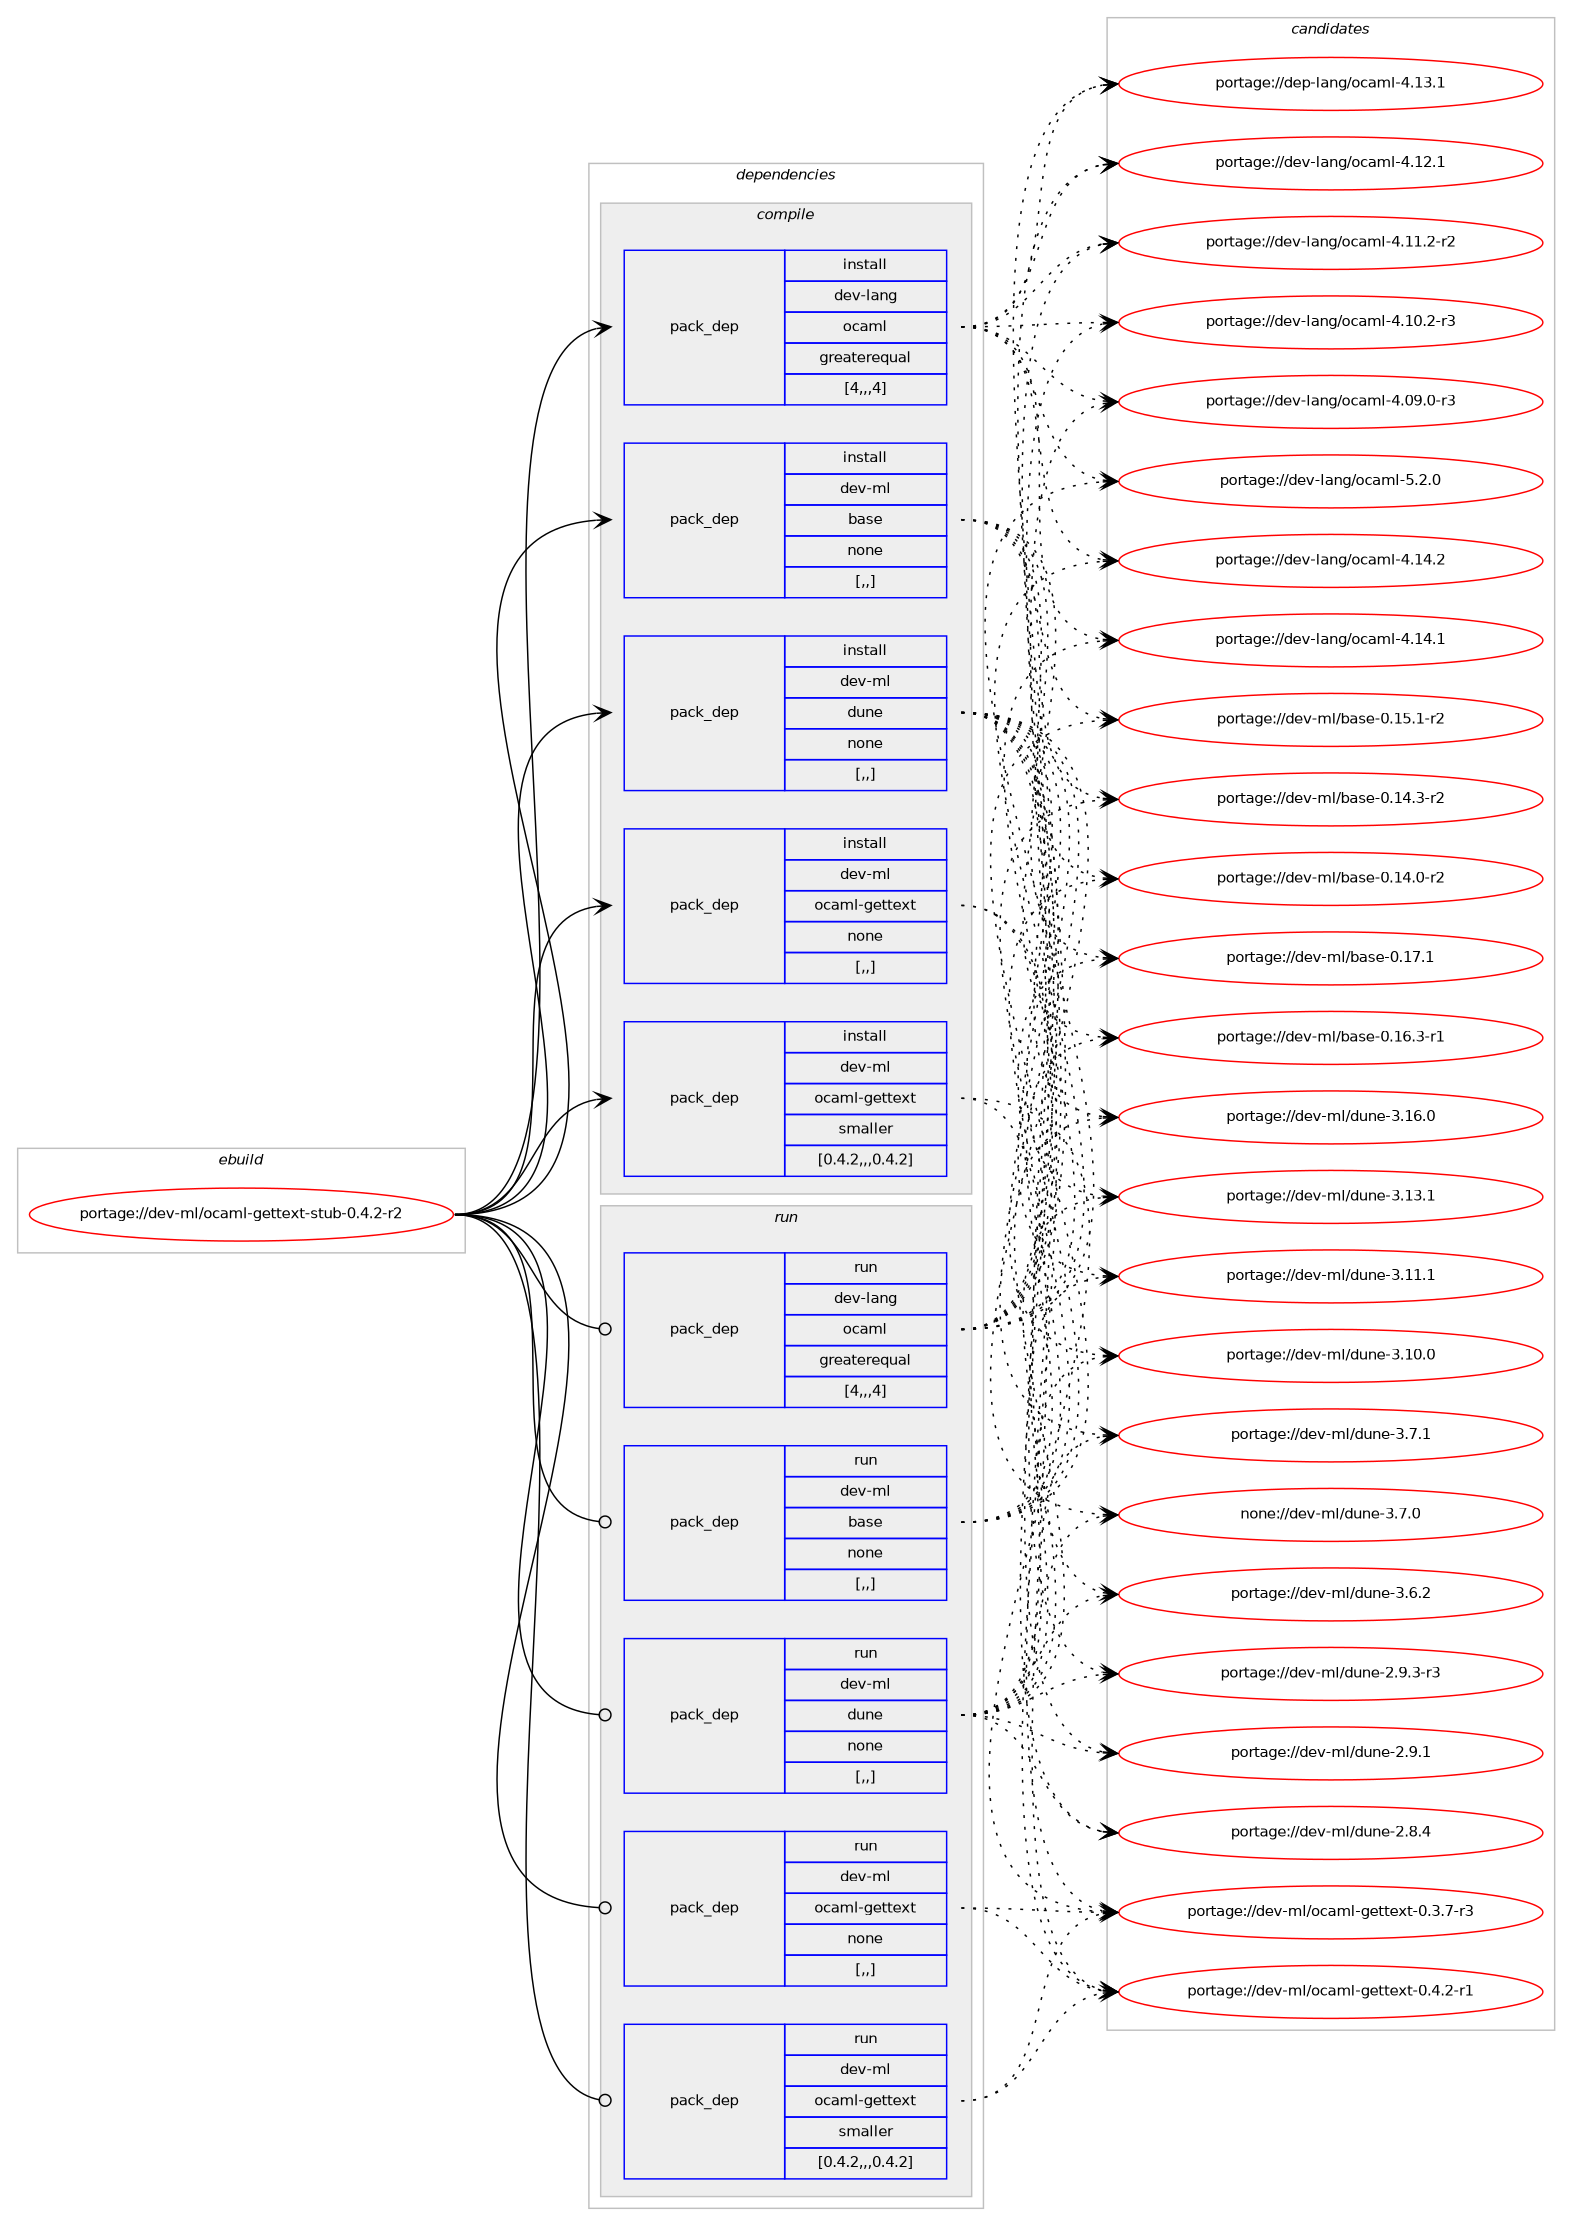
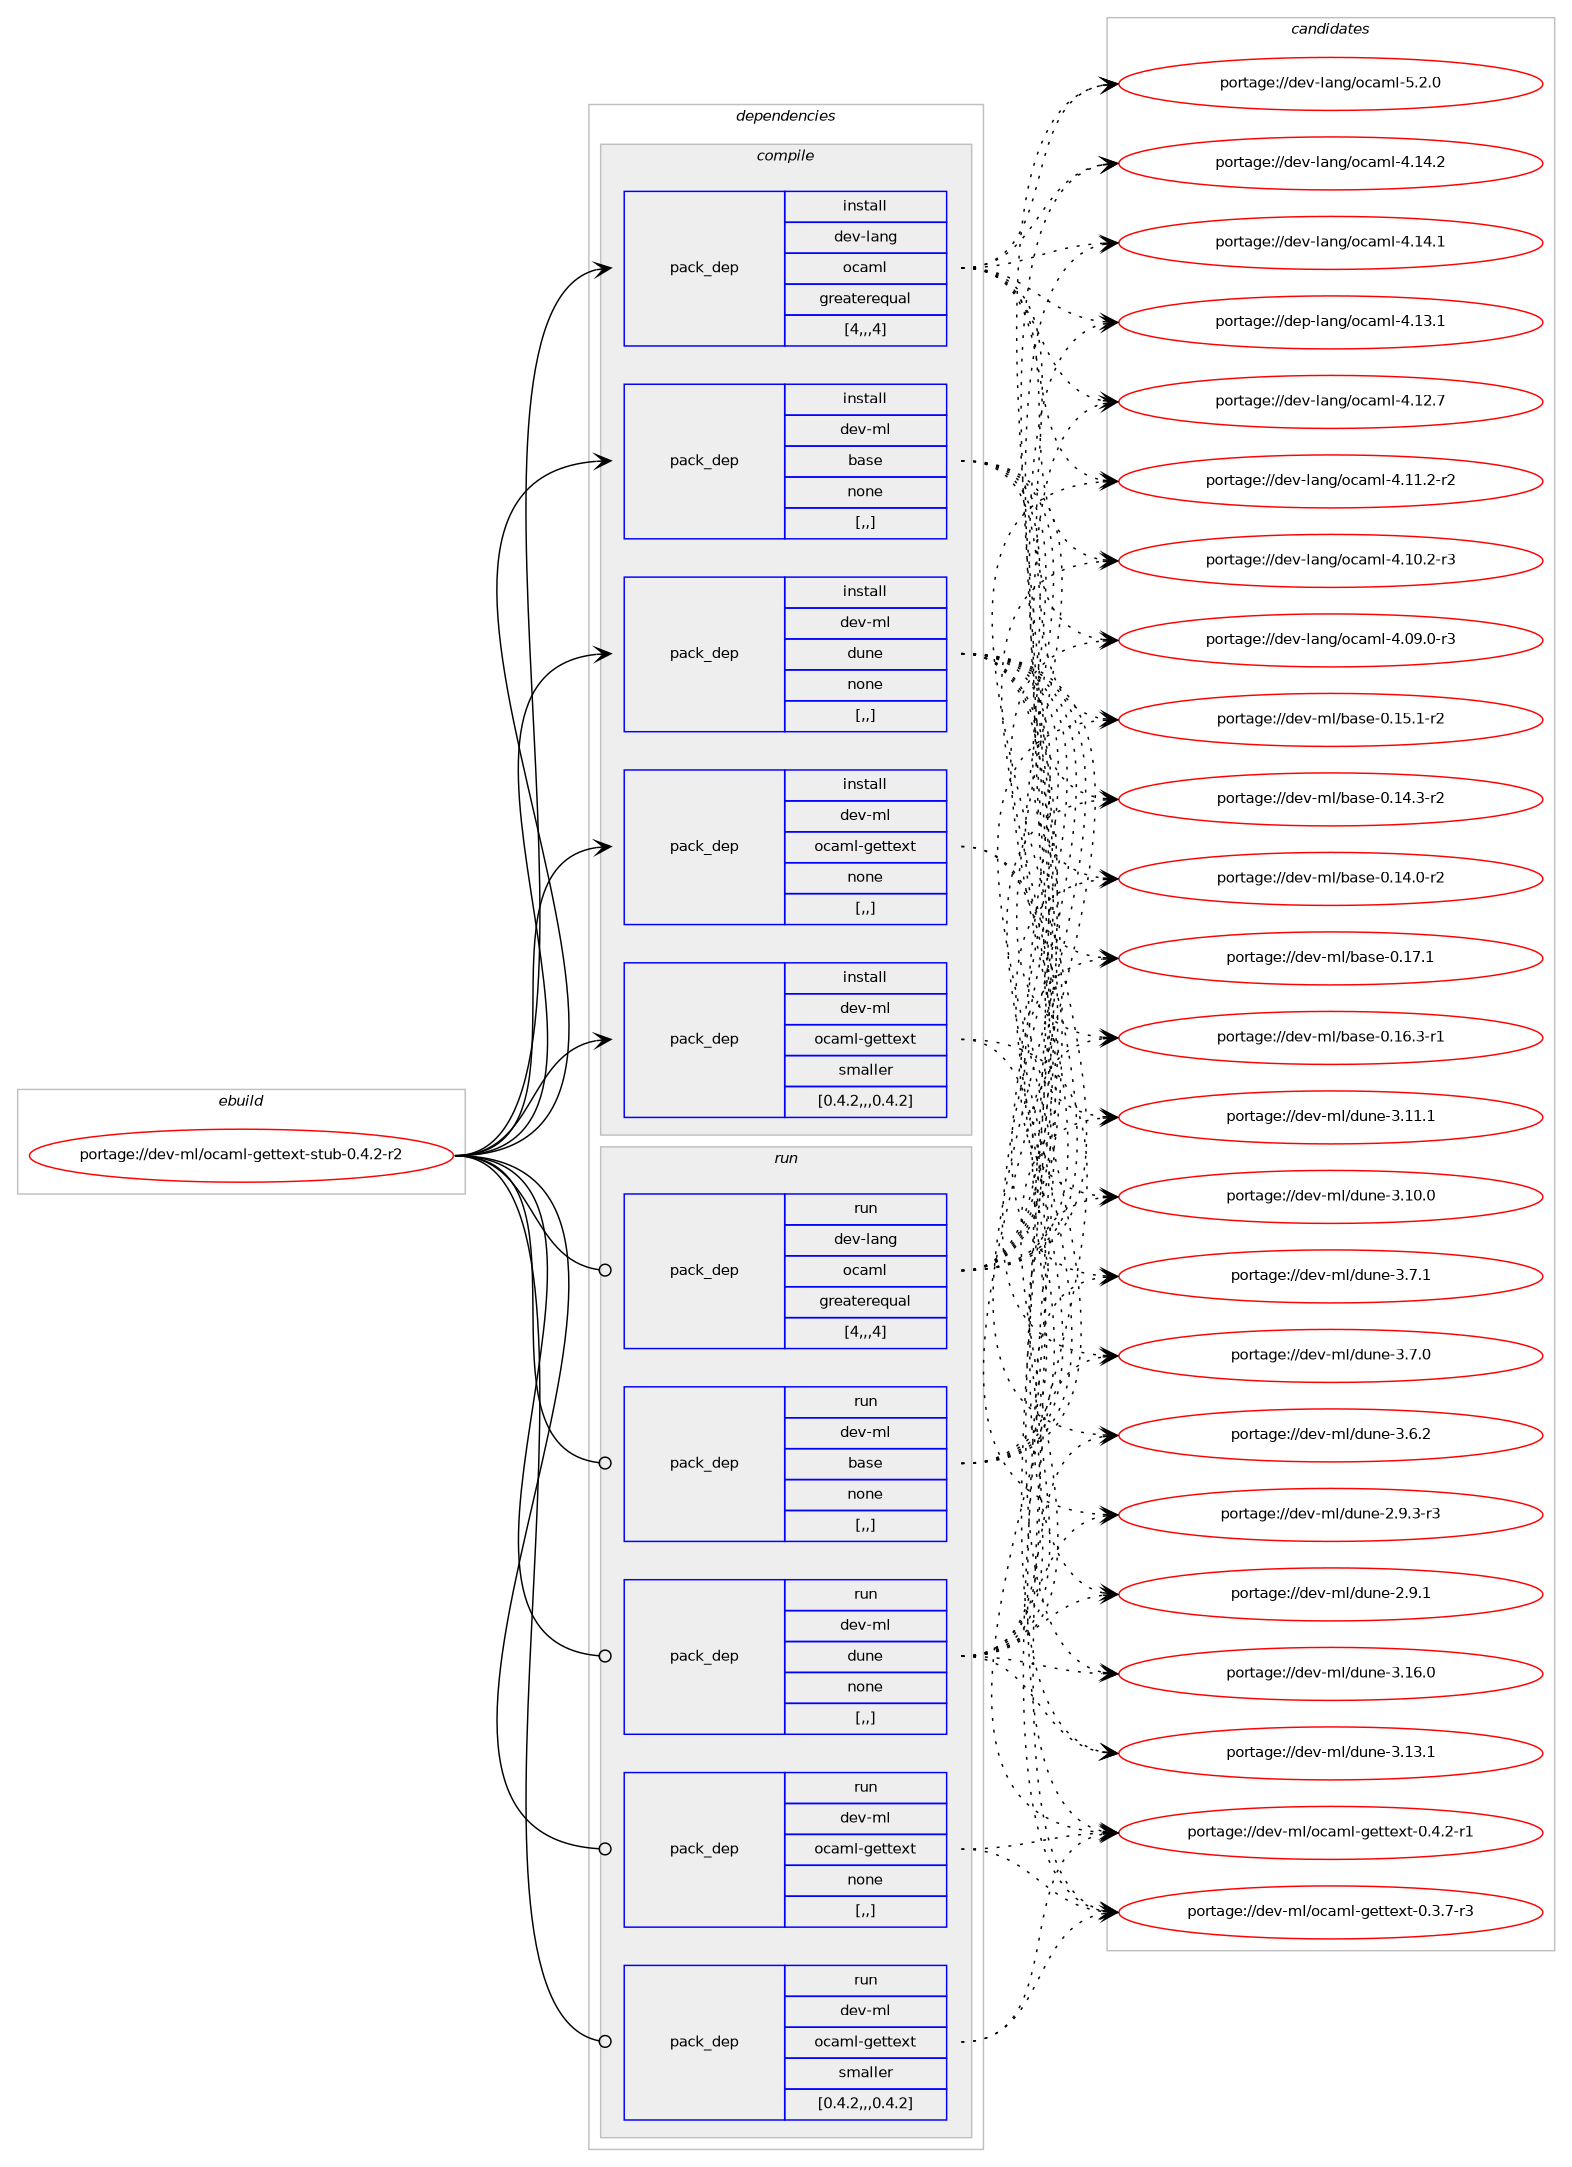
(1331, 163) -> (1331, 402)
(1331, 1515) -> (1331, 1356)
(1331, 1833) -> none
